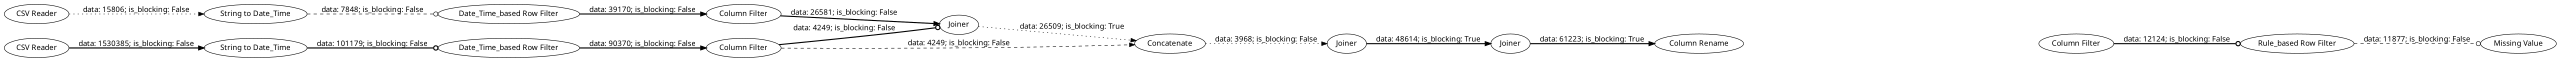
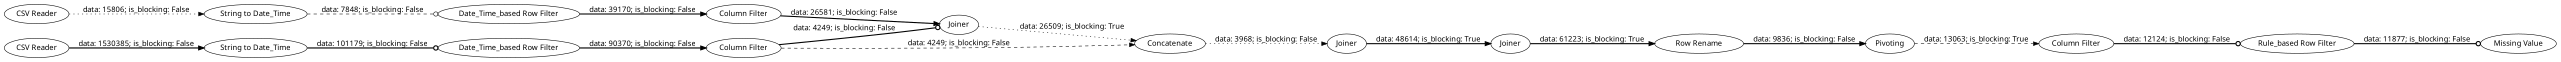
(1699, 44) -> (1699, 44)
none -> (1890, 44)
(2415, 44) -> (2415, 44)
